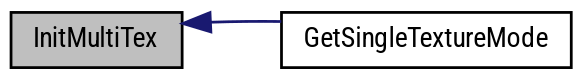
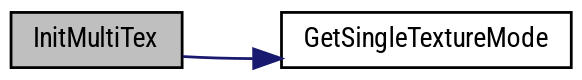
(246, 21) -> (218, 58)
